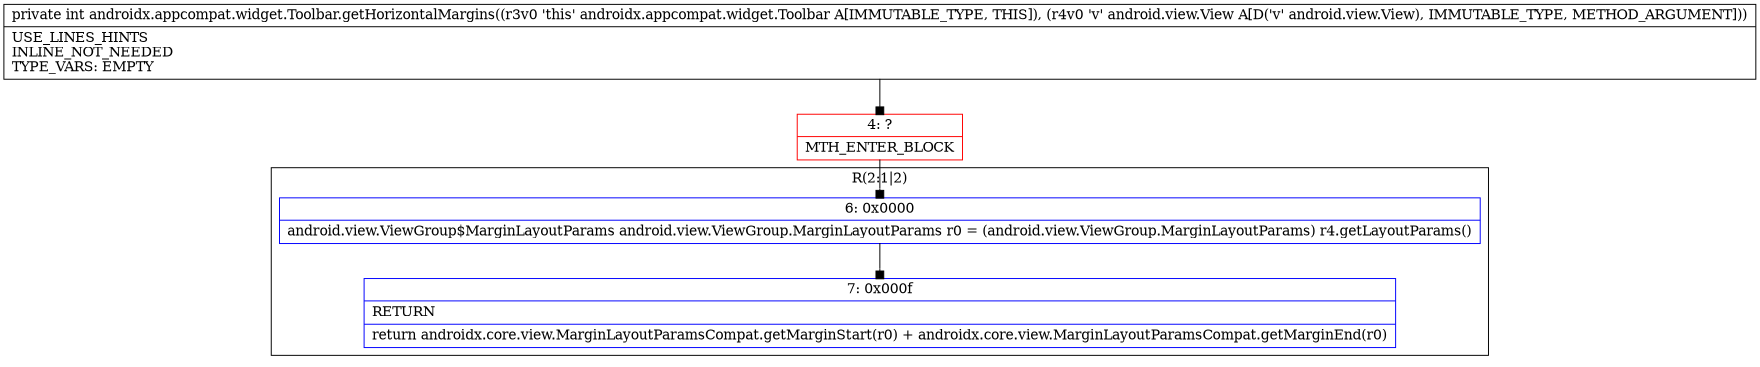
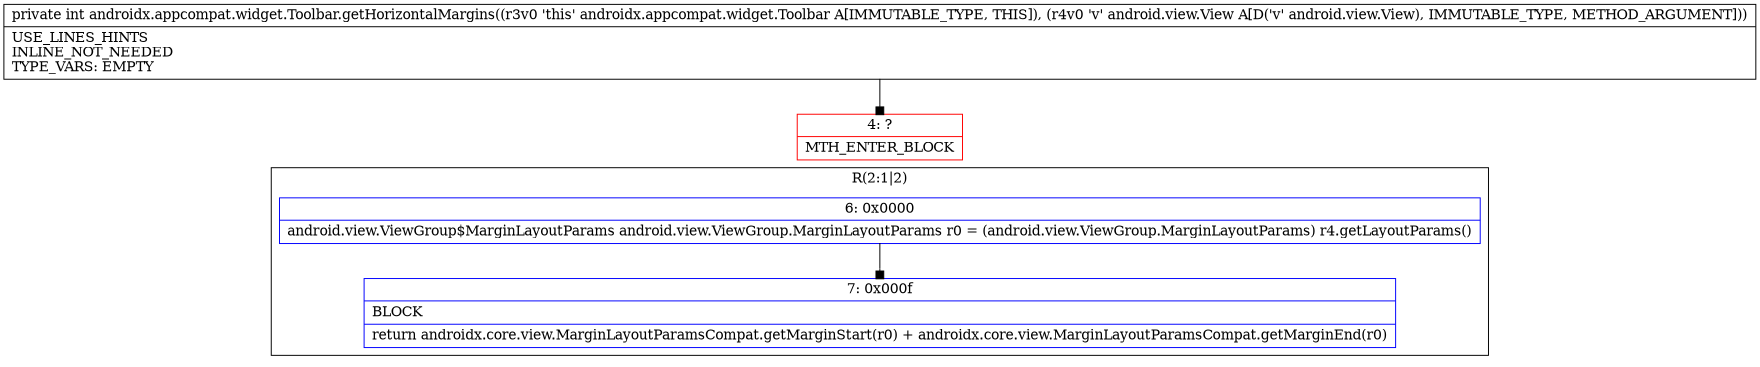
(880, 174) -> none
(403, 312) -> (397, 312)
